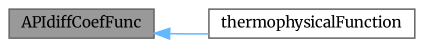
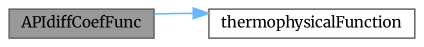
(189, 34) -> (174, 14)
